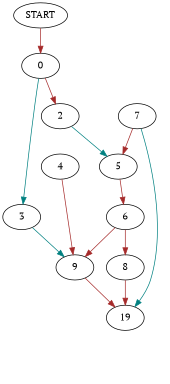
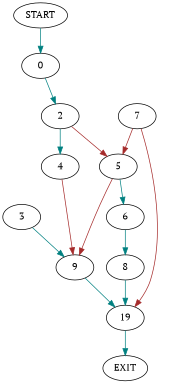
(41, 37) -> (41, 37)
(49, 88) -> (49, 88)
(31, 138) -> none
none -> (60, 138)
(87, 139) -> (87, 139)
(121, 188) -> (121, 188)
(157, 216) -> (157, 216)
(125, 239) -> (125, 239)
(103, 240) -> (96, 213)
(125, 289) -> (125, 289)
(98, 290) -> (98, 290)
none -> (125, 368)
